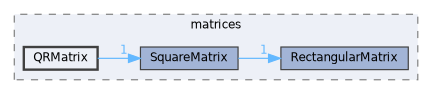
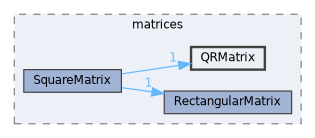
(113, 58) -> (150, 70)
